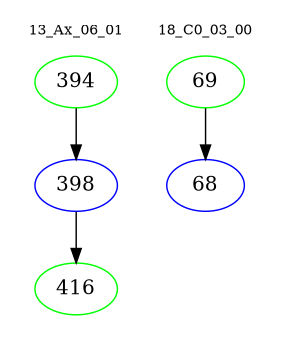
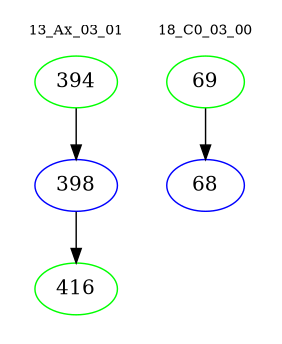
(76, 31) -> (76, 31)
